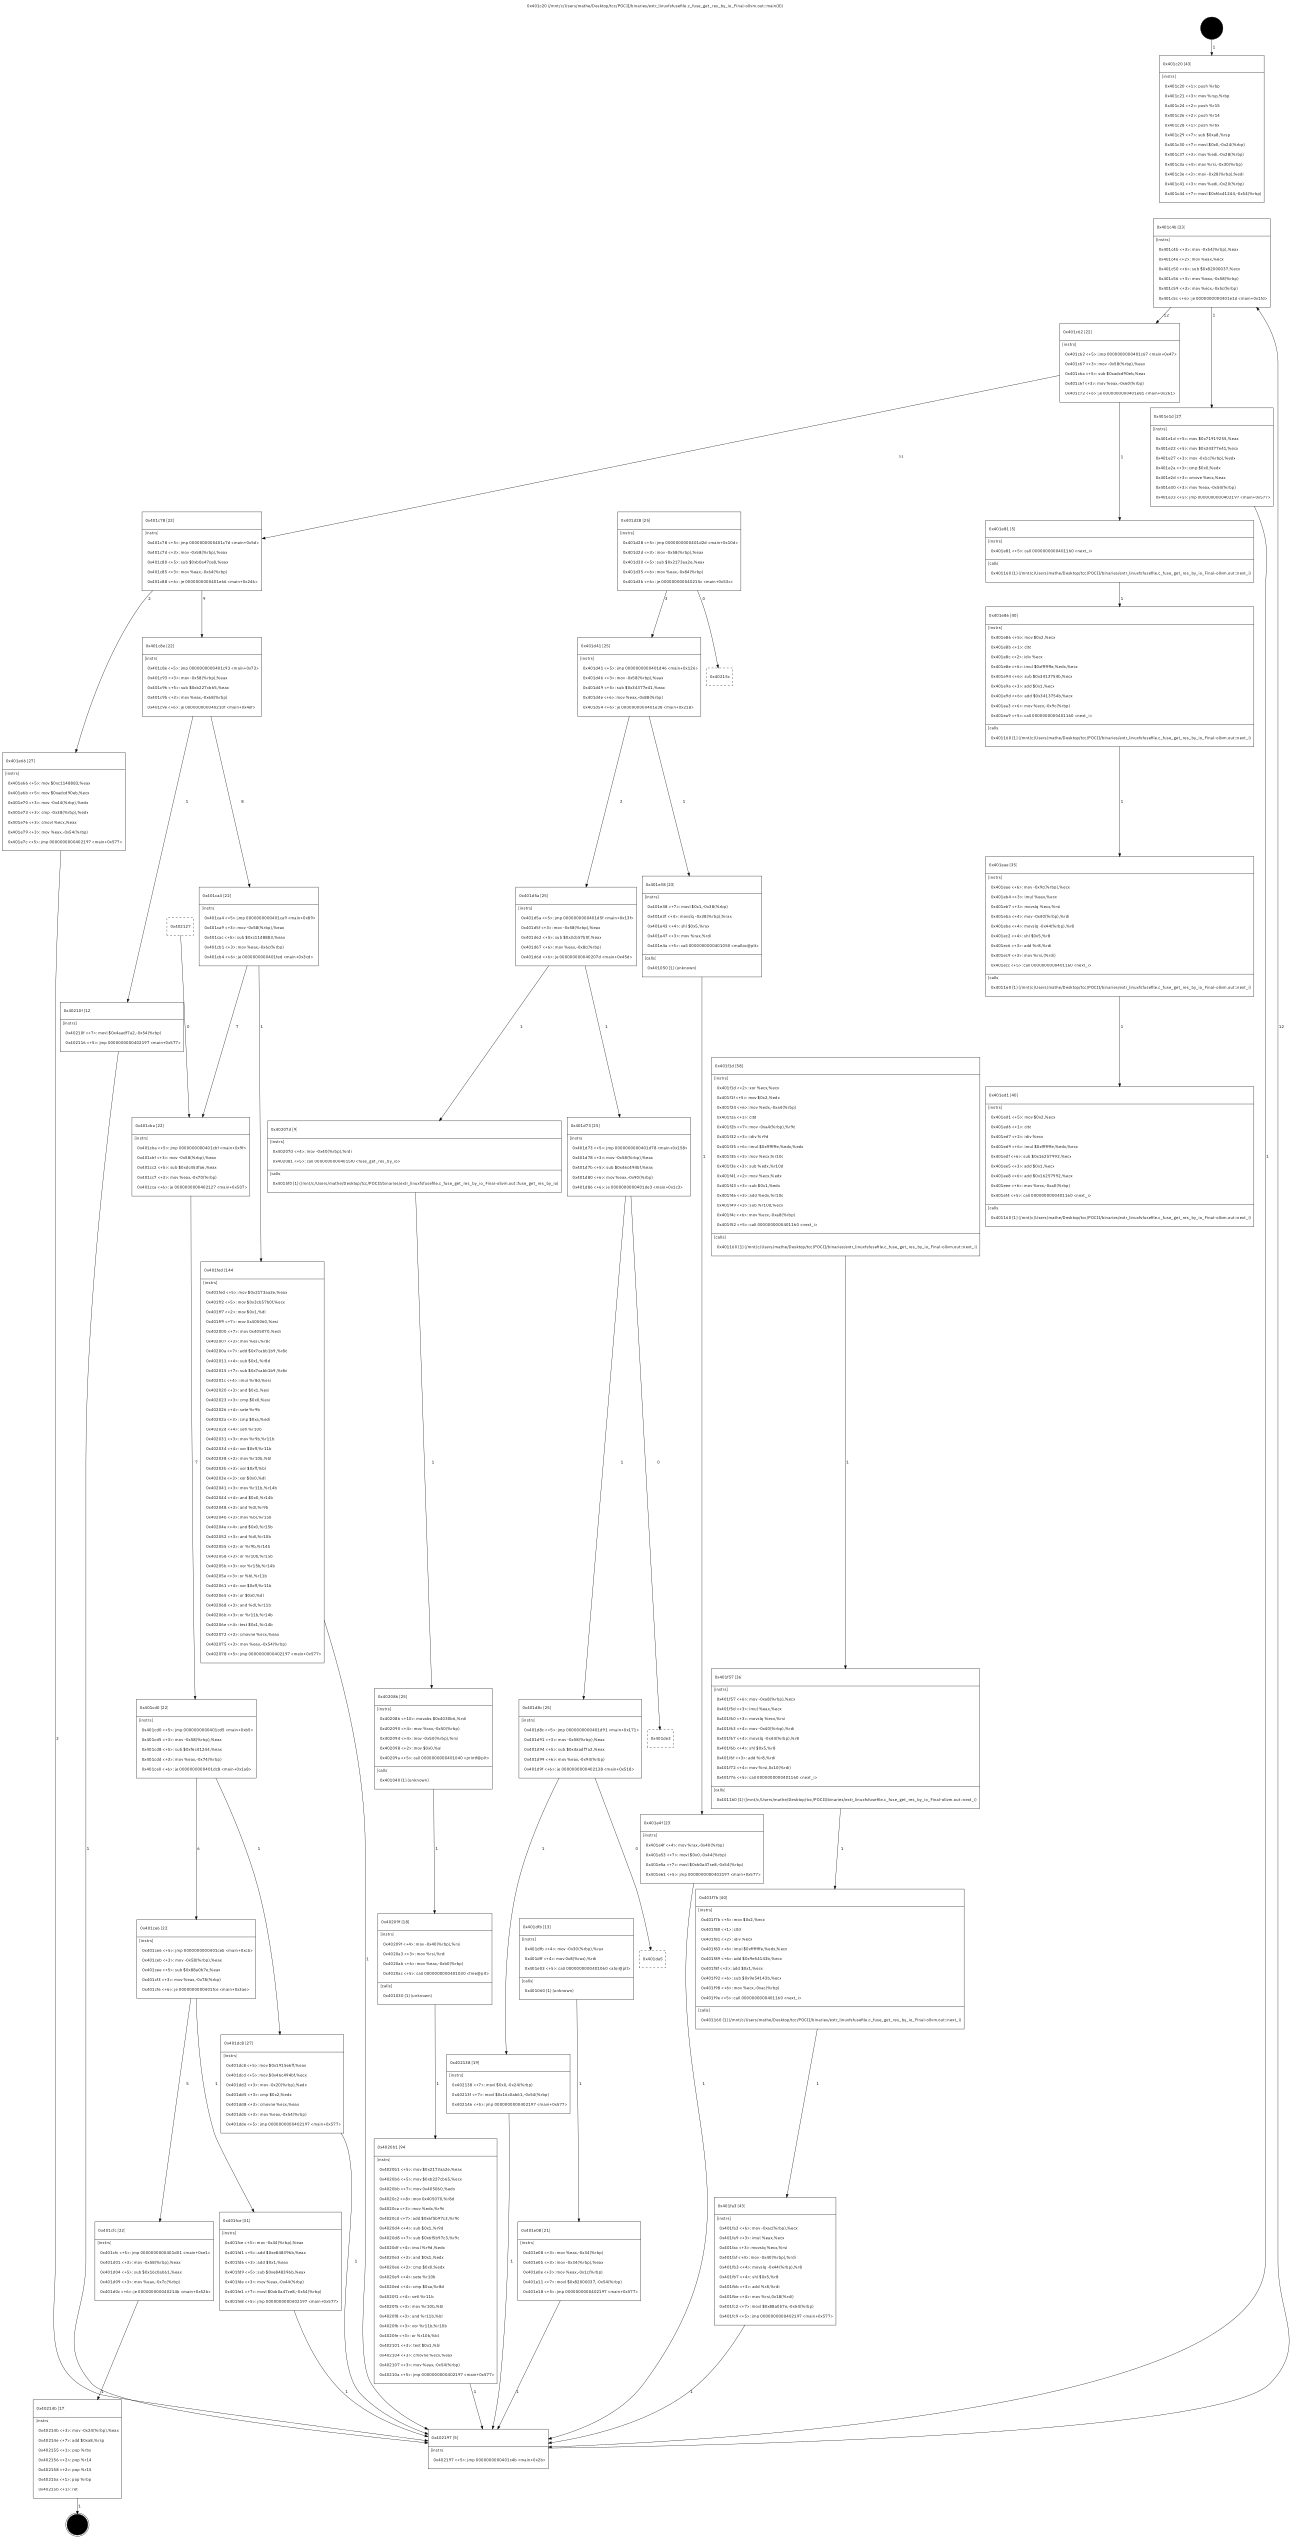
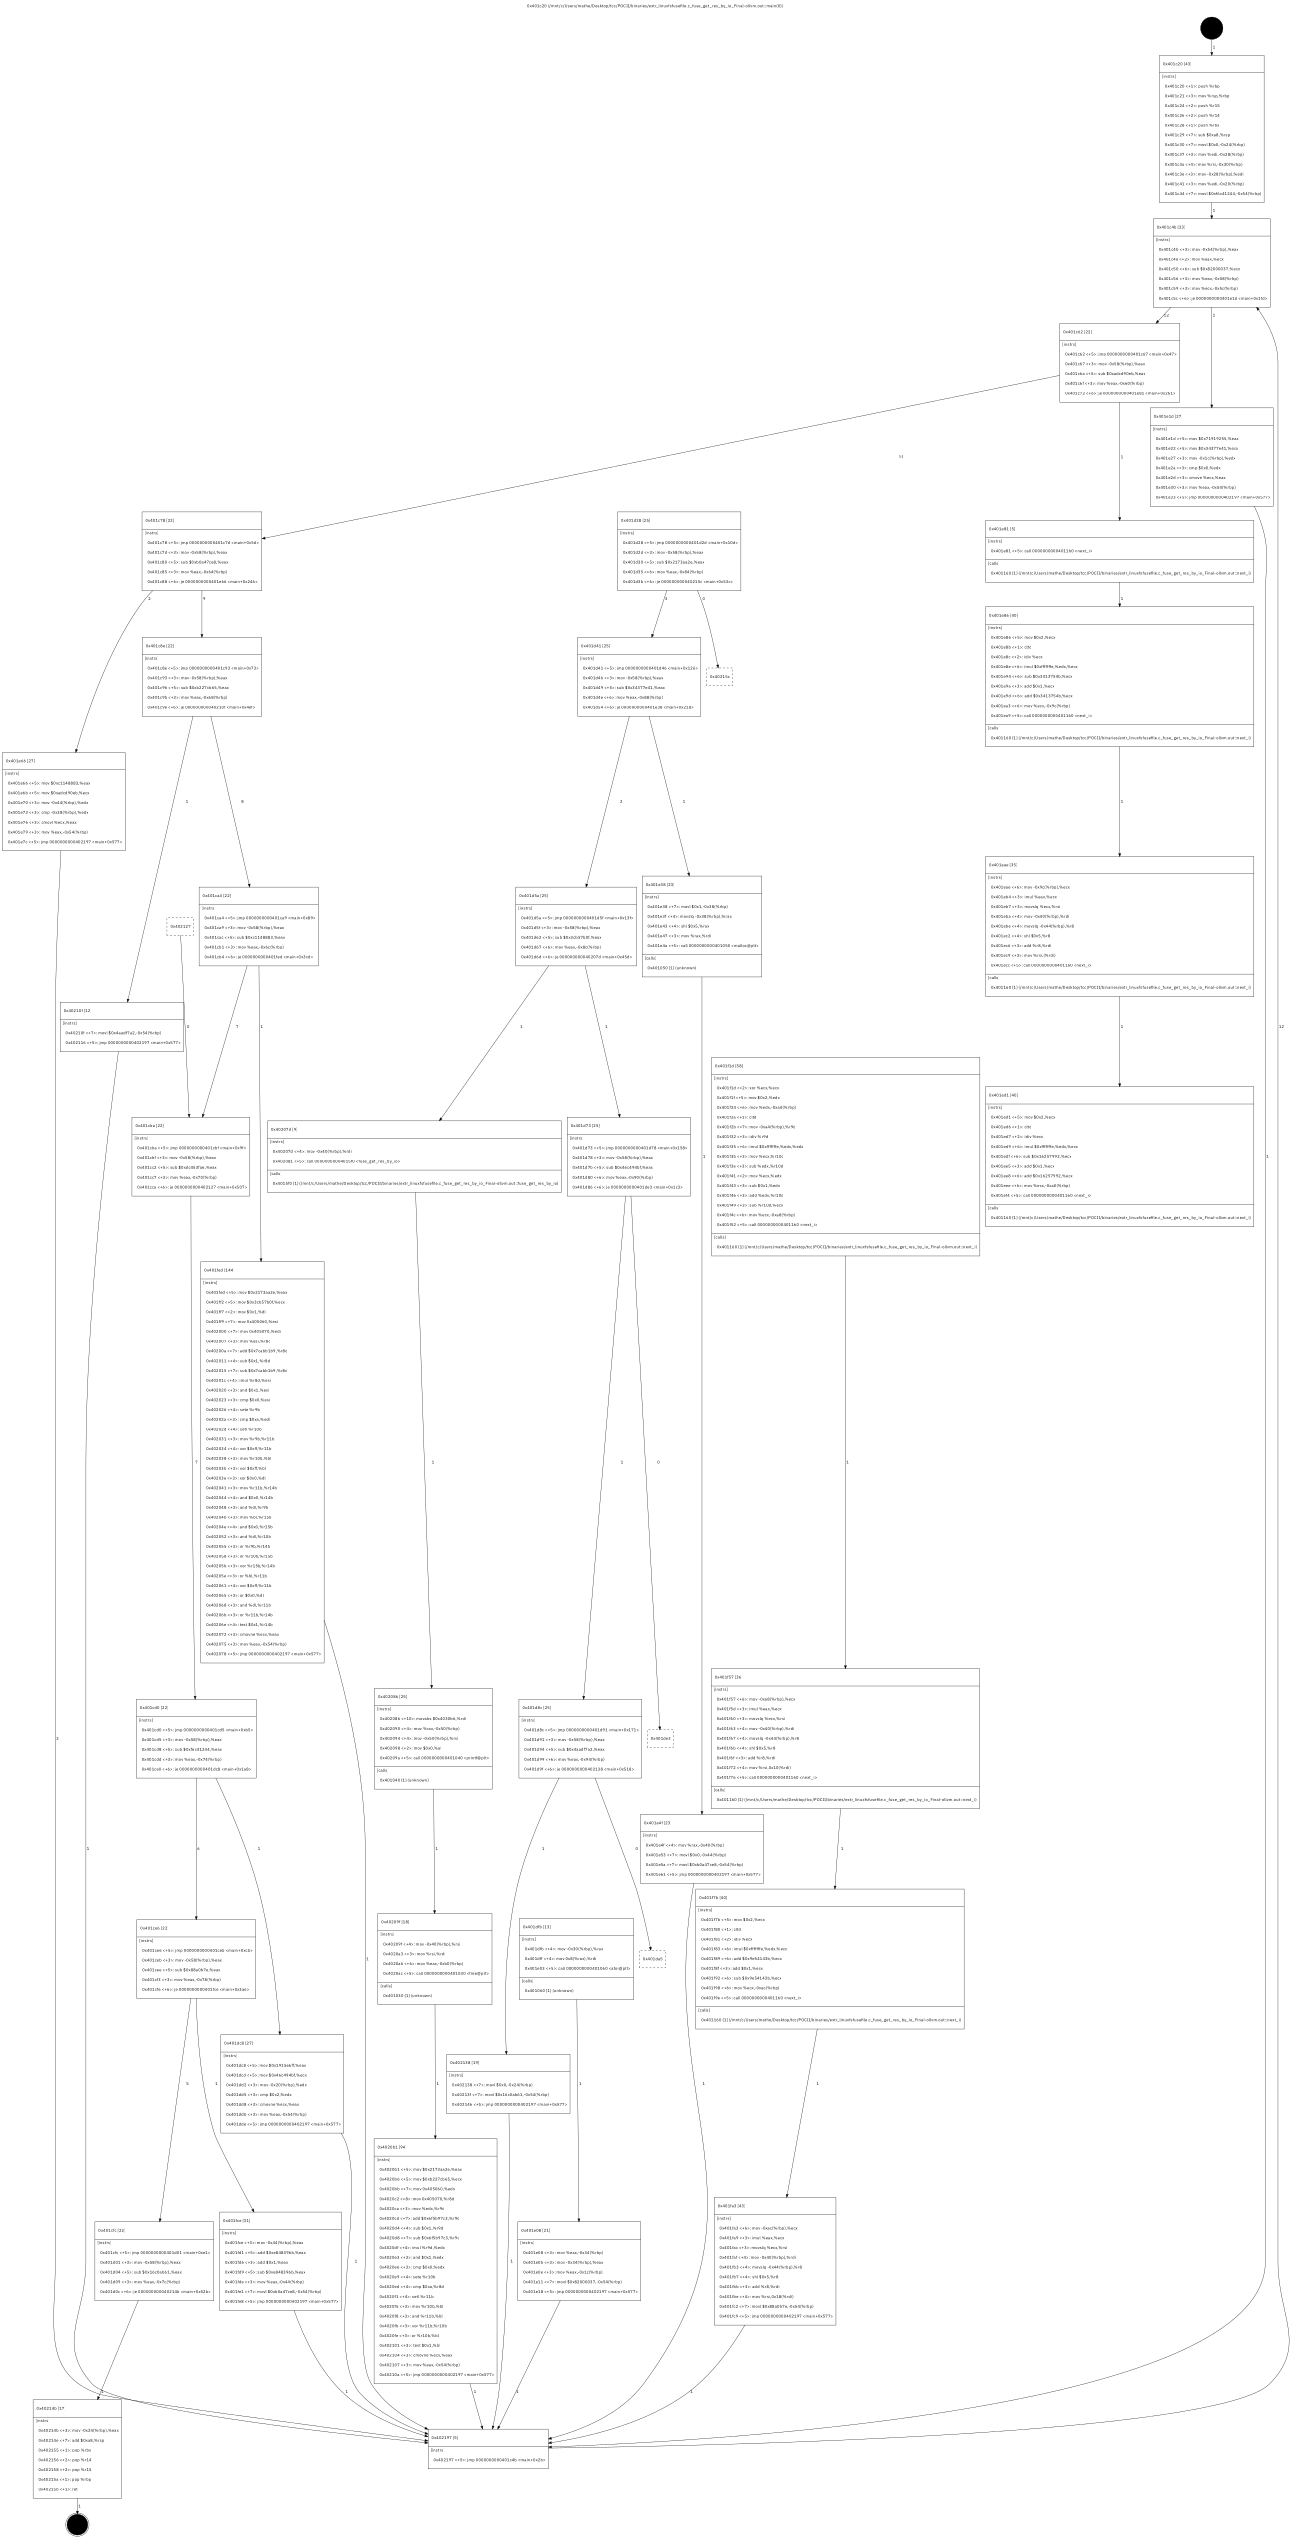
none -> (1212, 209)
